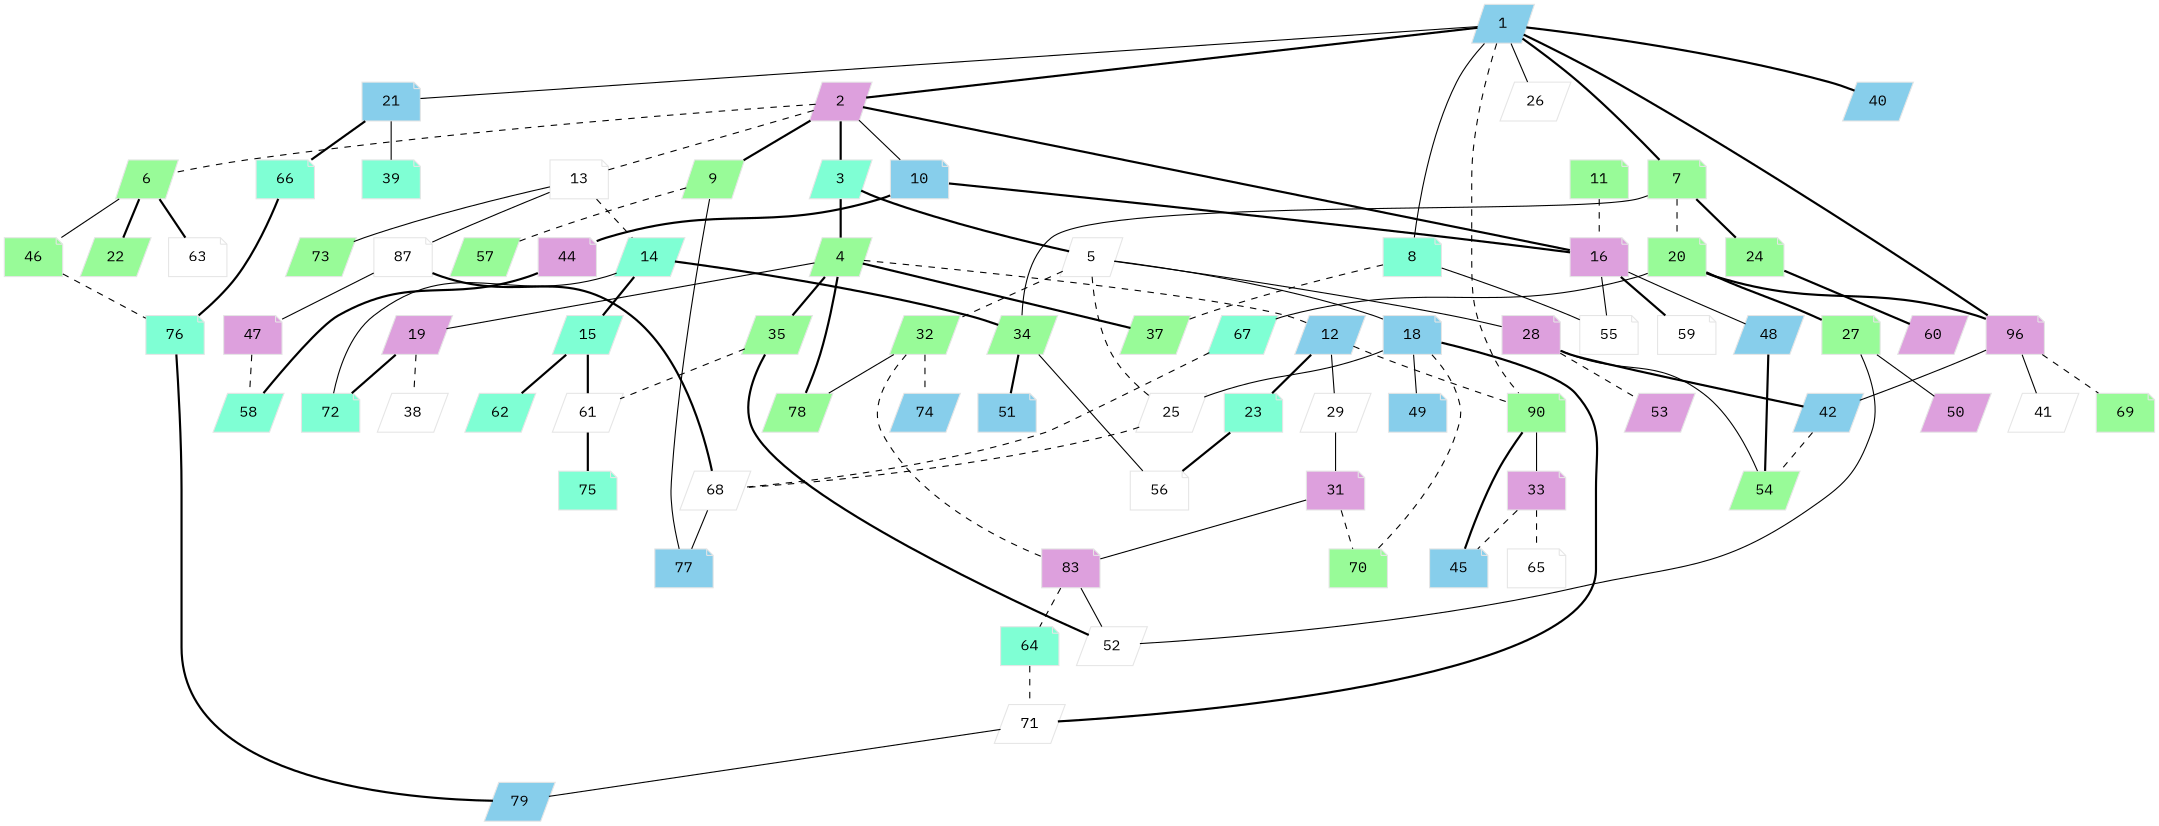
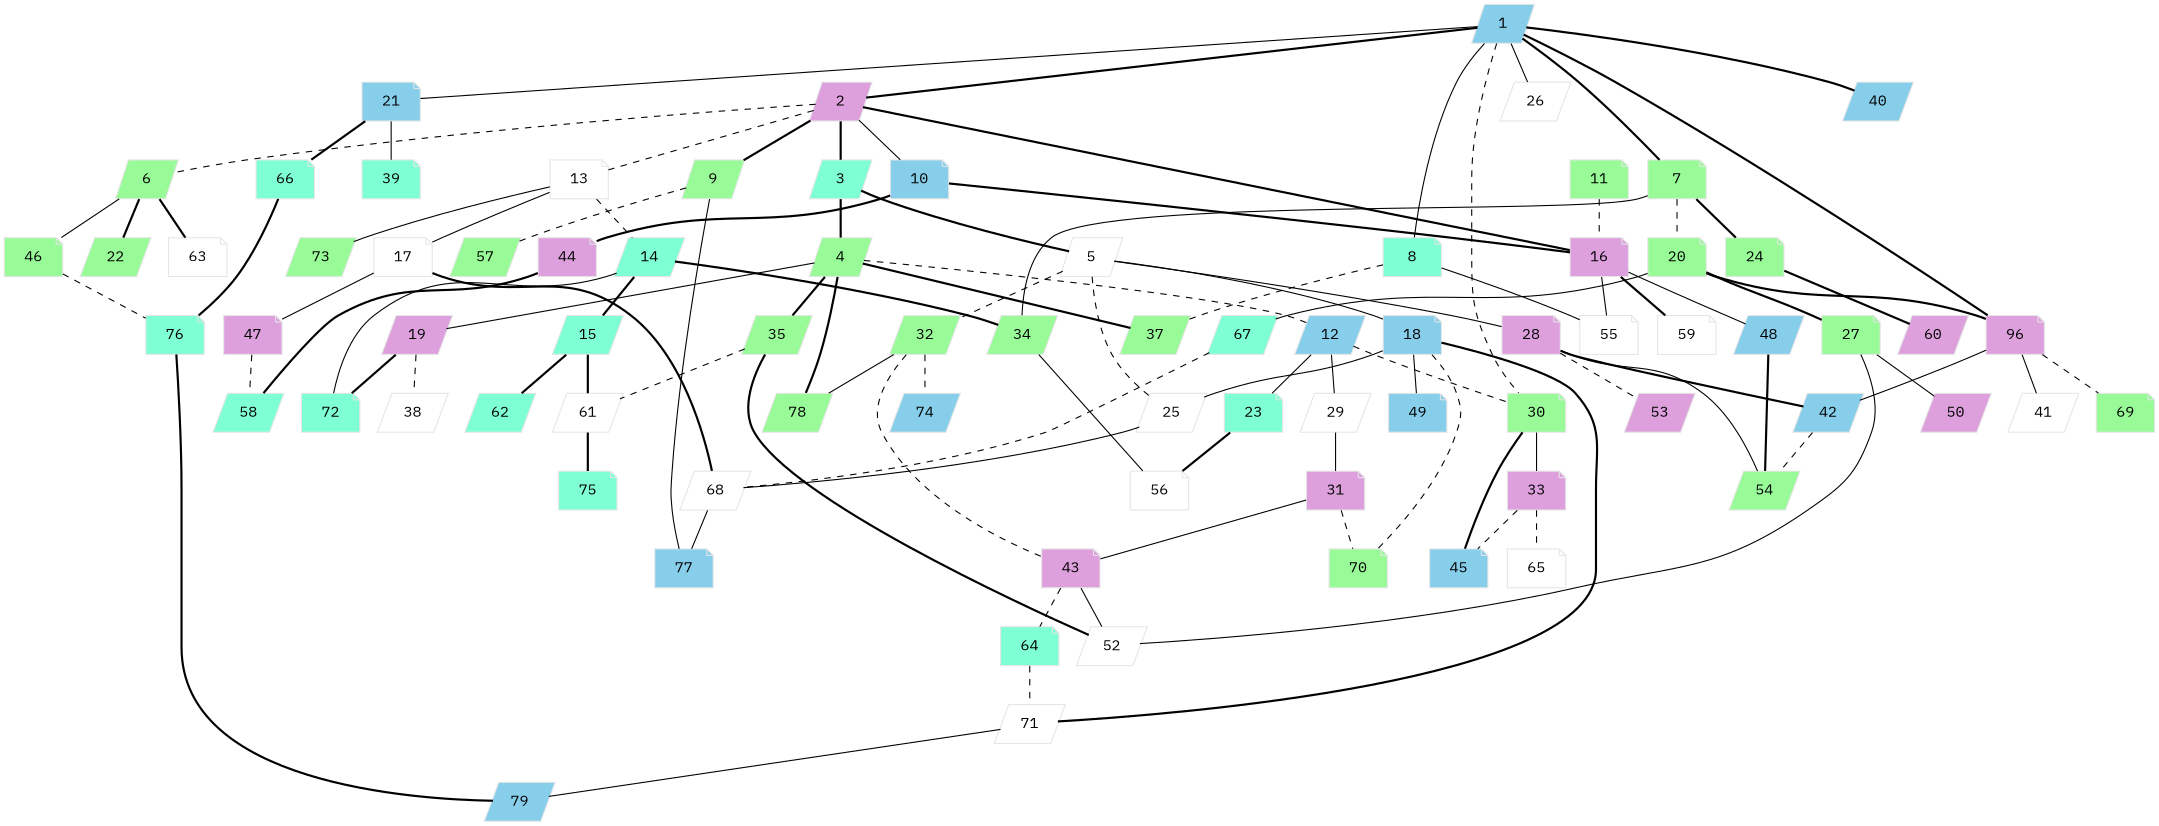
(403, 257) -> (403, 257)
(1299, 366) -> (1299, 366)
(1007, 413) -> none
(1537, 413) -> (1537, 413)
(943, 466) -> (943, 466)
(1071, 568) -> (1071, 568)
